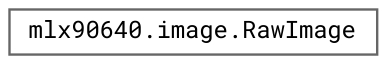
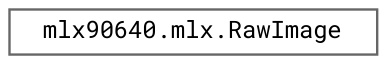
(193, 32) -> (193, 32)
